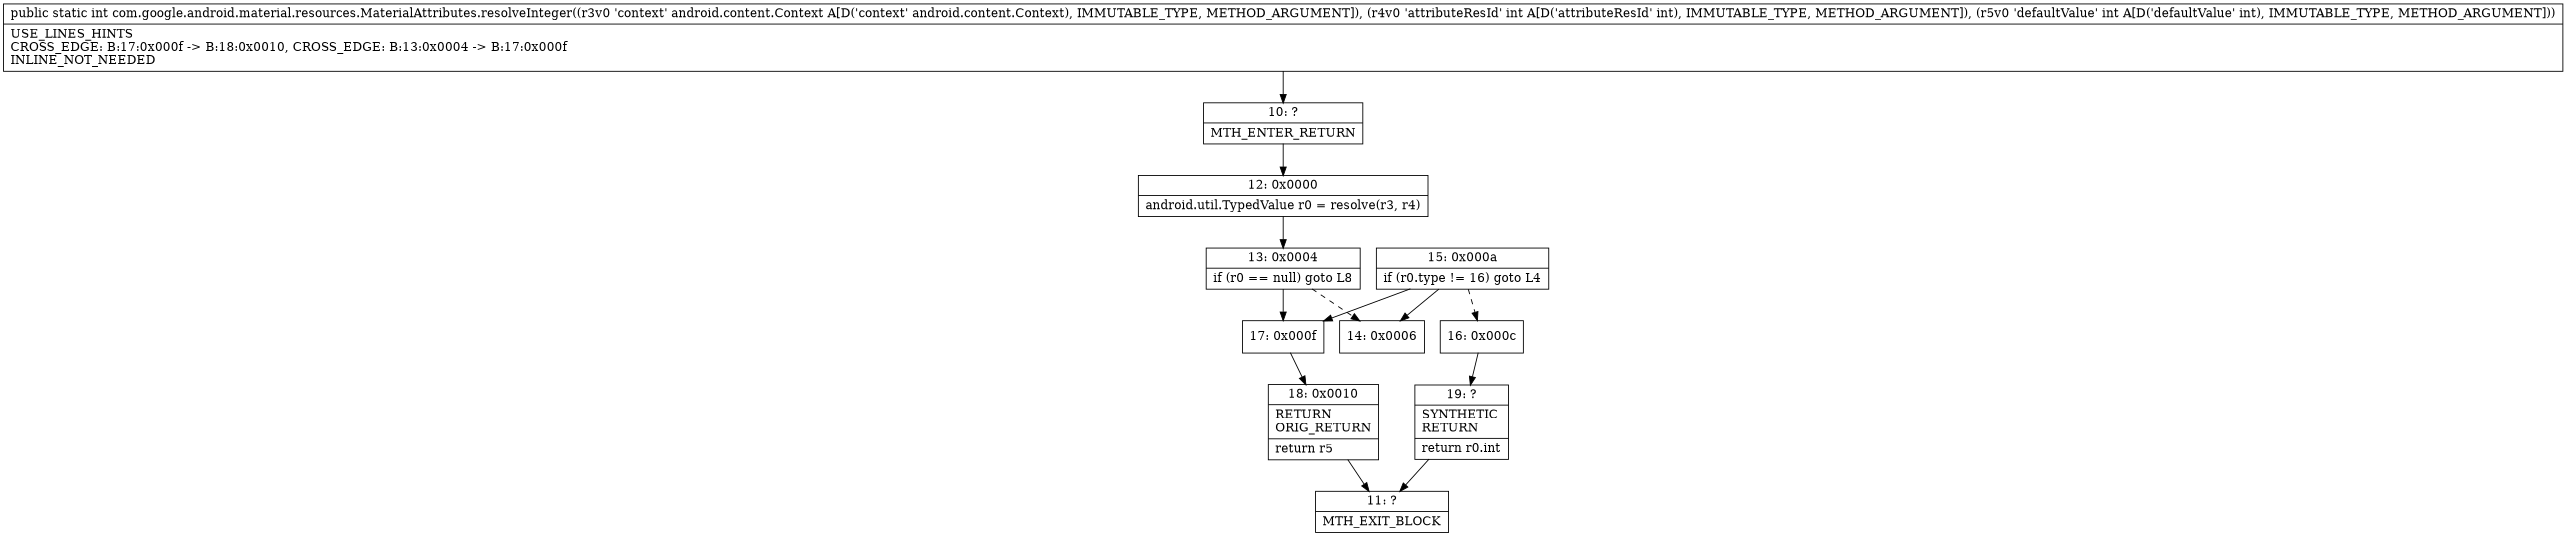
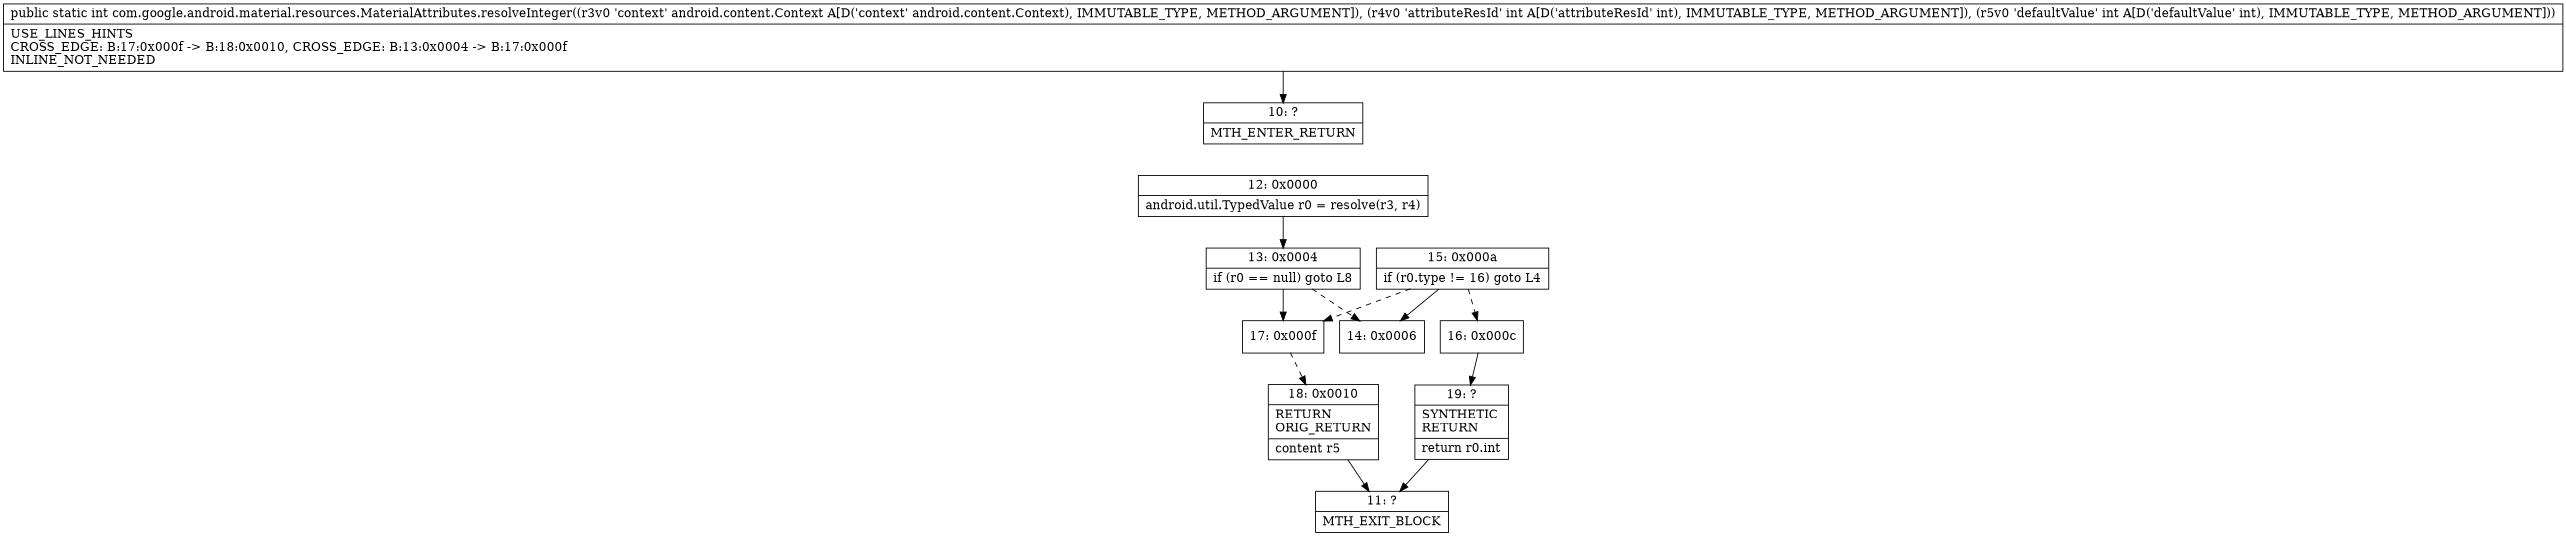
(1283, 155) -> none
(1371, 303) -> (1371, 303)
(1296, 365) -> (1296, 365)
(1305, 449) -> (1308, 449)
